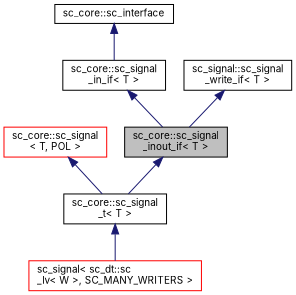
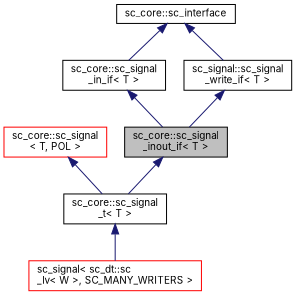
none -> (208, 45)
